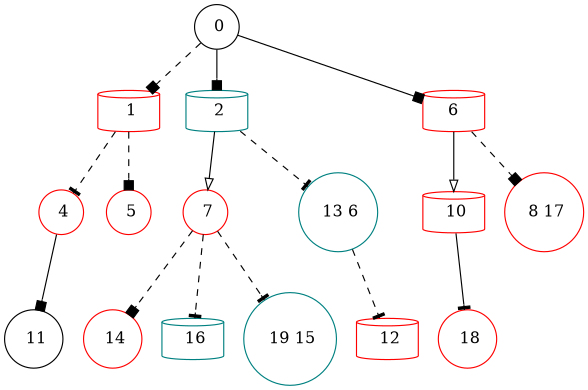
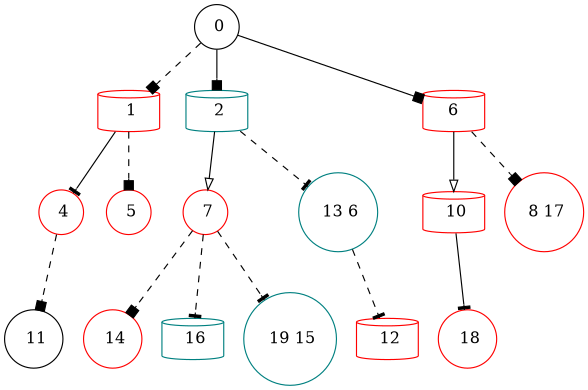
(96, 160) -> (96, 160)
(49, 267) -> (49, 267)
